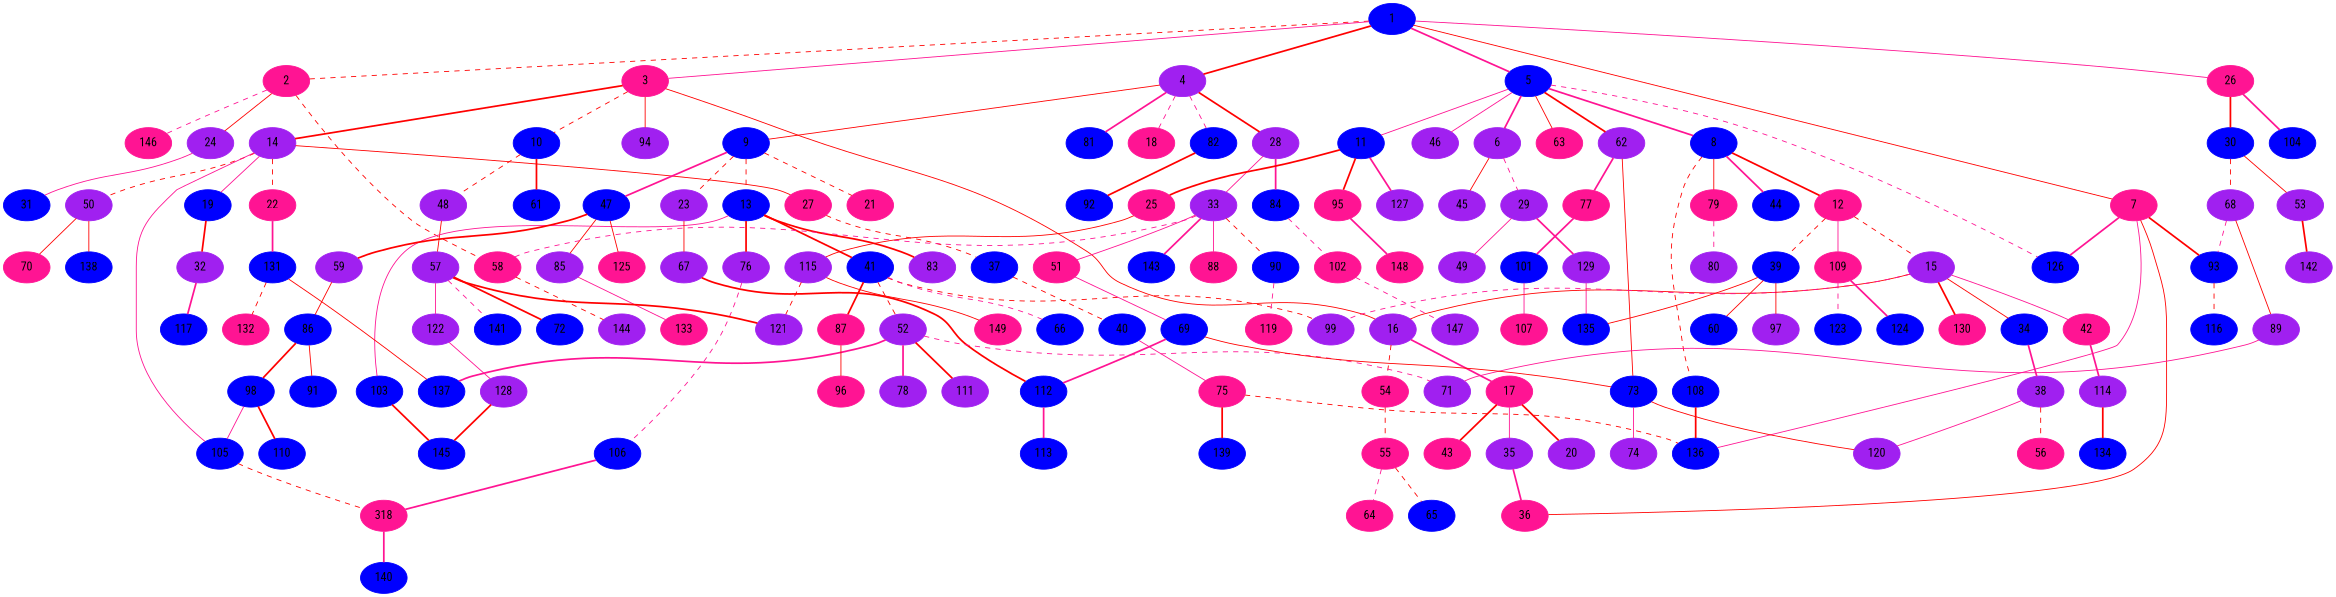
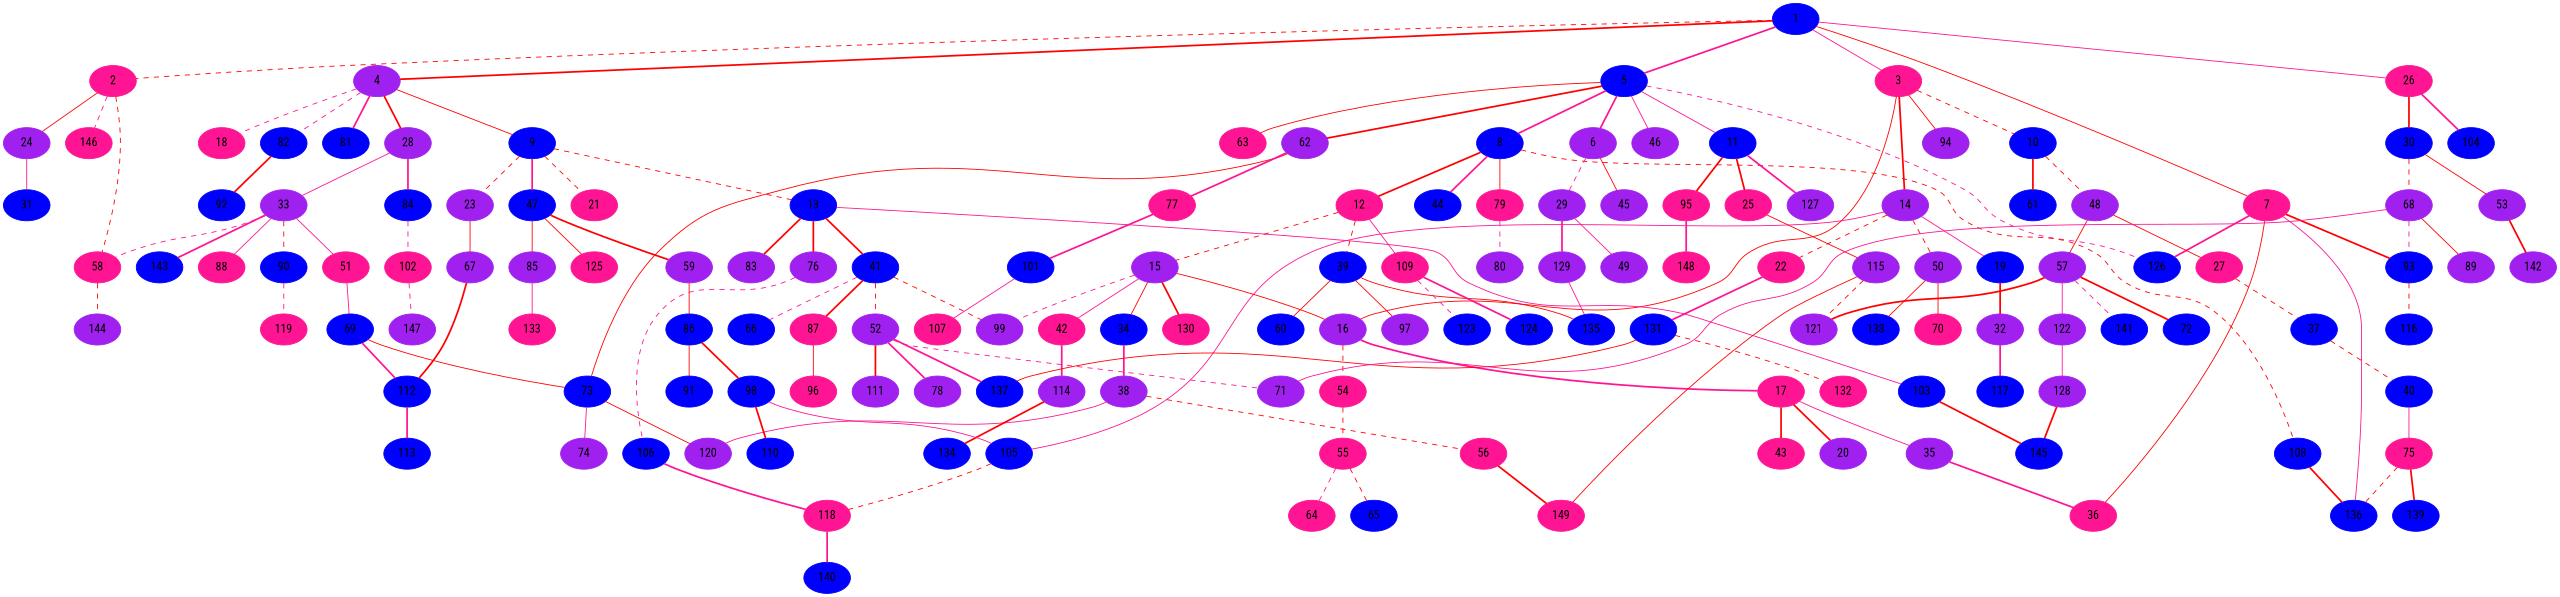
(544, 165) -> (2157, 236)
(1862, 361) -> (1830, 263)
none -> (1522, 485)
(384, 516) -> (827, 516)
